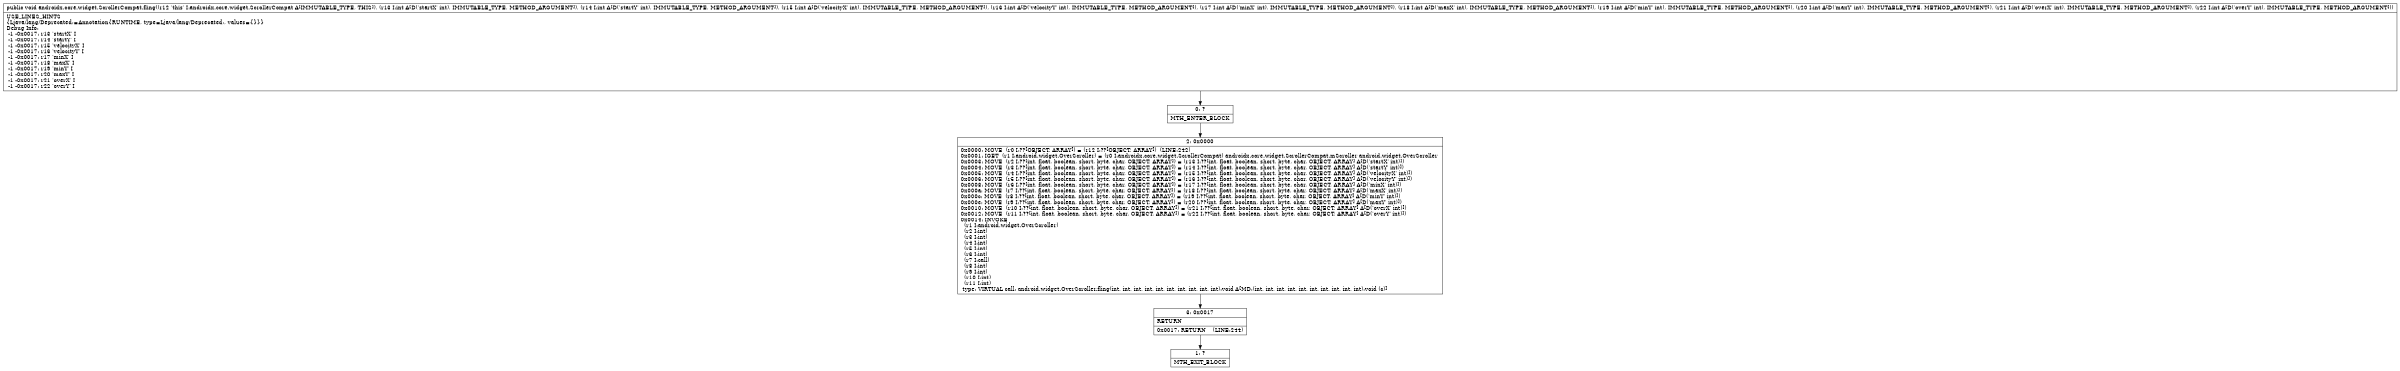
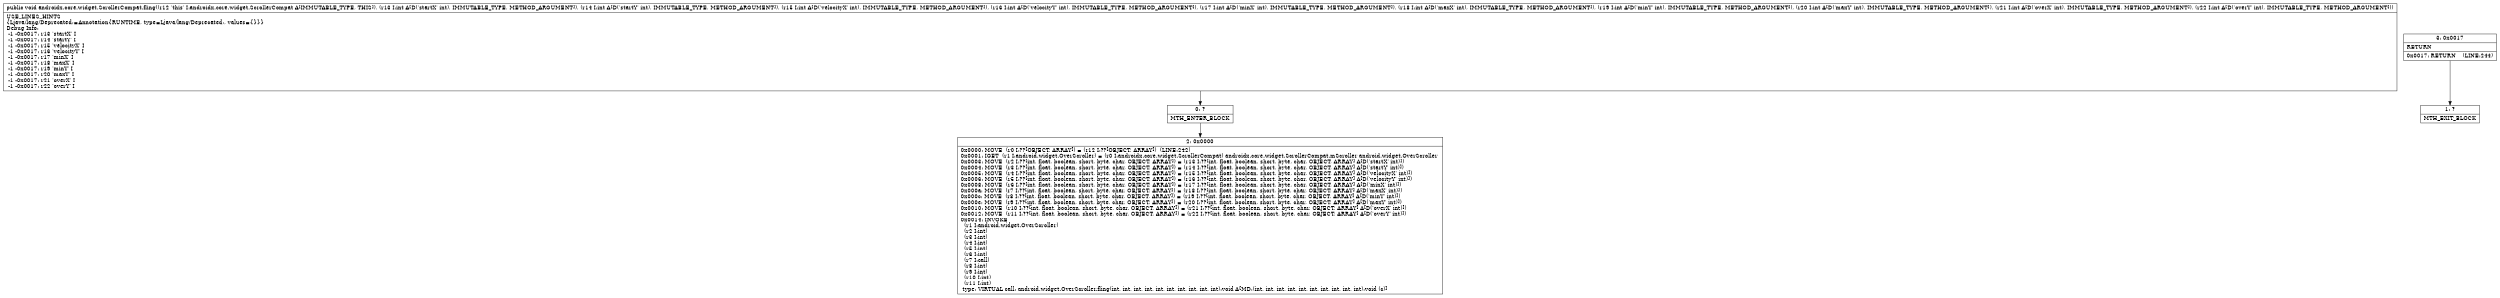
(1200, 299) -> none
